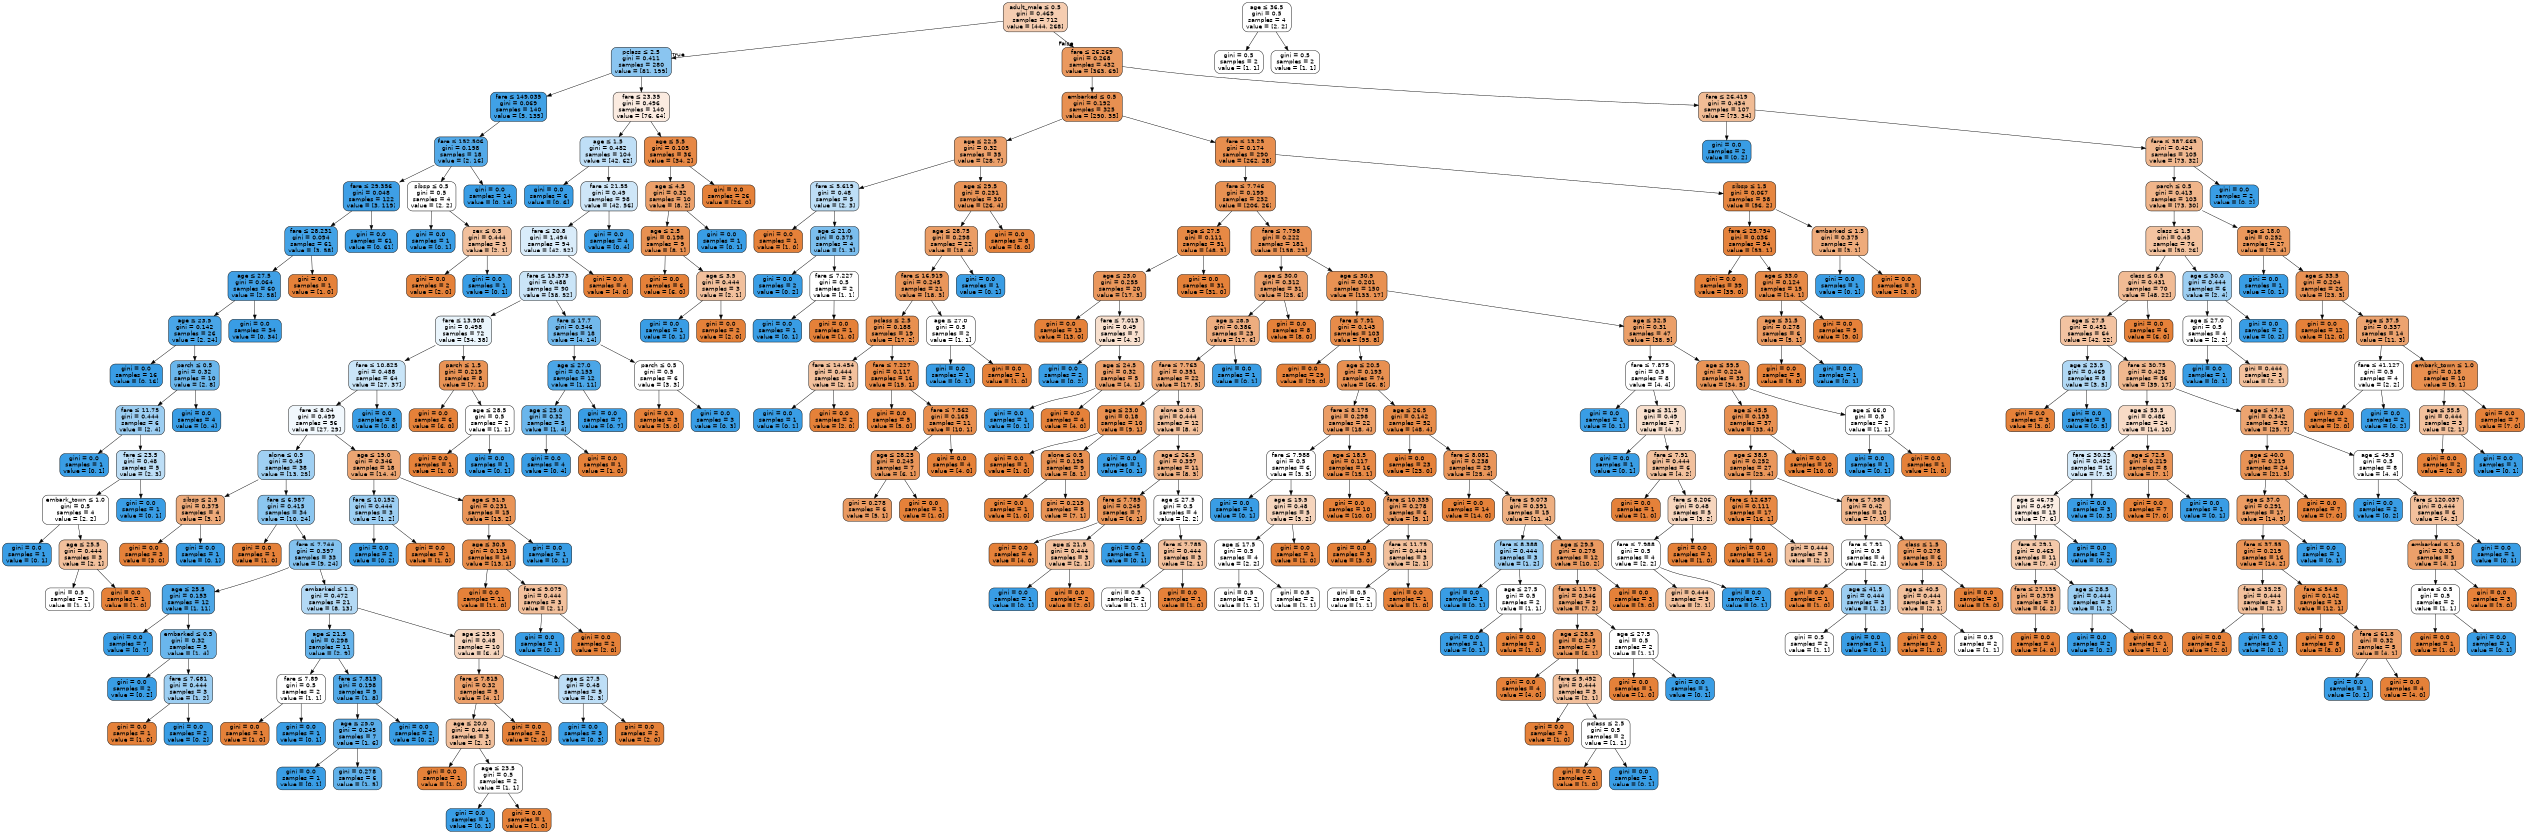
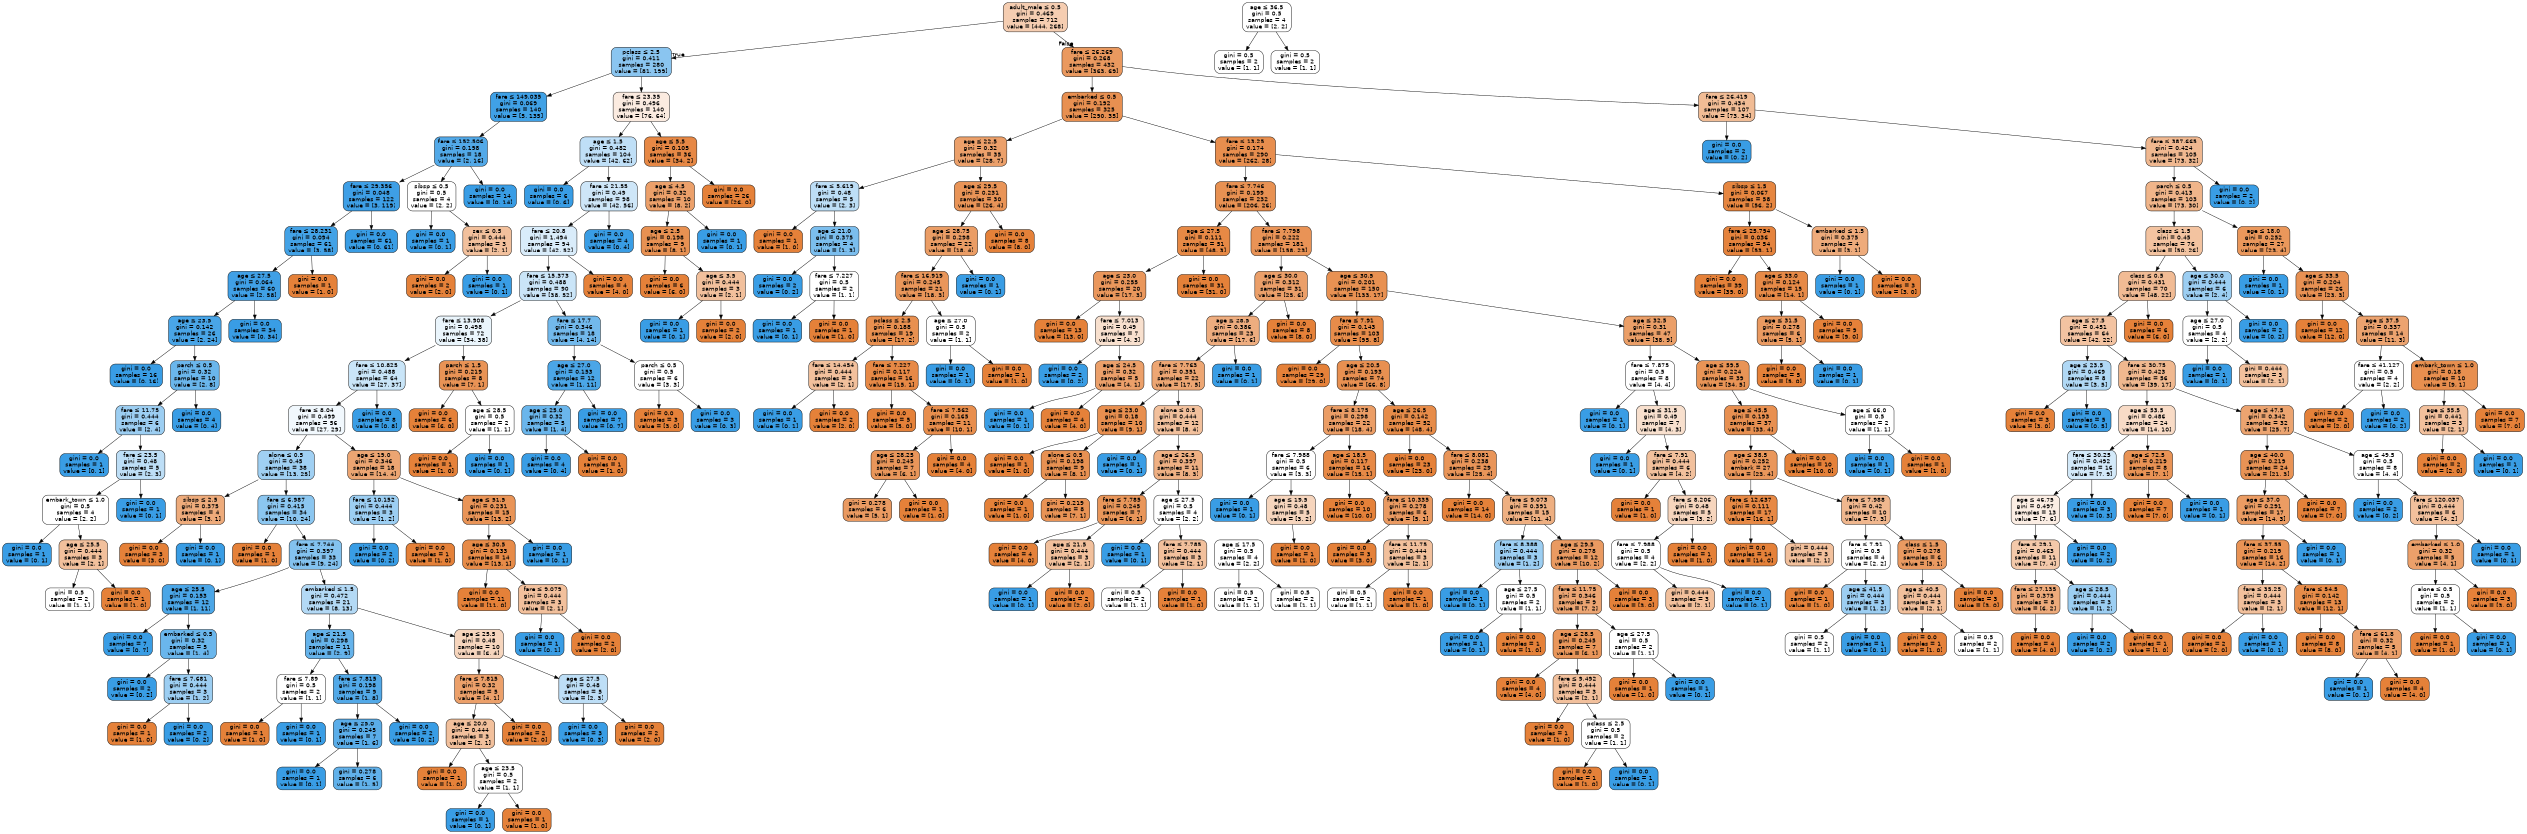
none -> (548, 261)
(2444, 417) -> (2444, 417)
(1751, 468) -> (1751, 468)
(1267, 531) -> none
